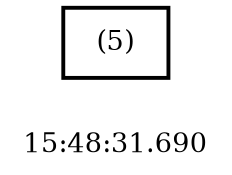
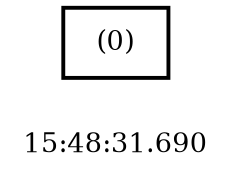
(116, 43) -> (116, 43)
